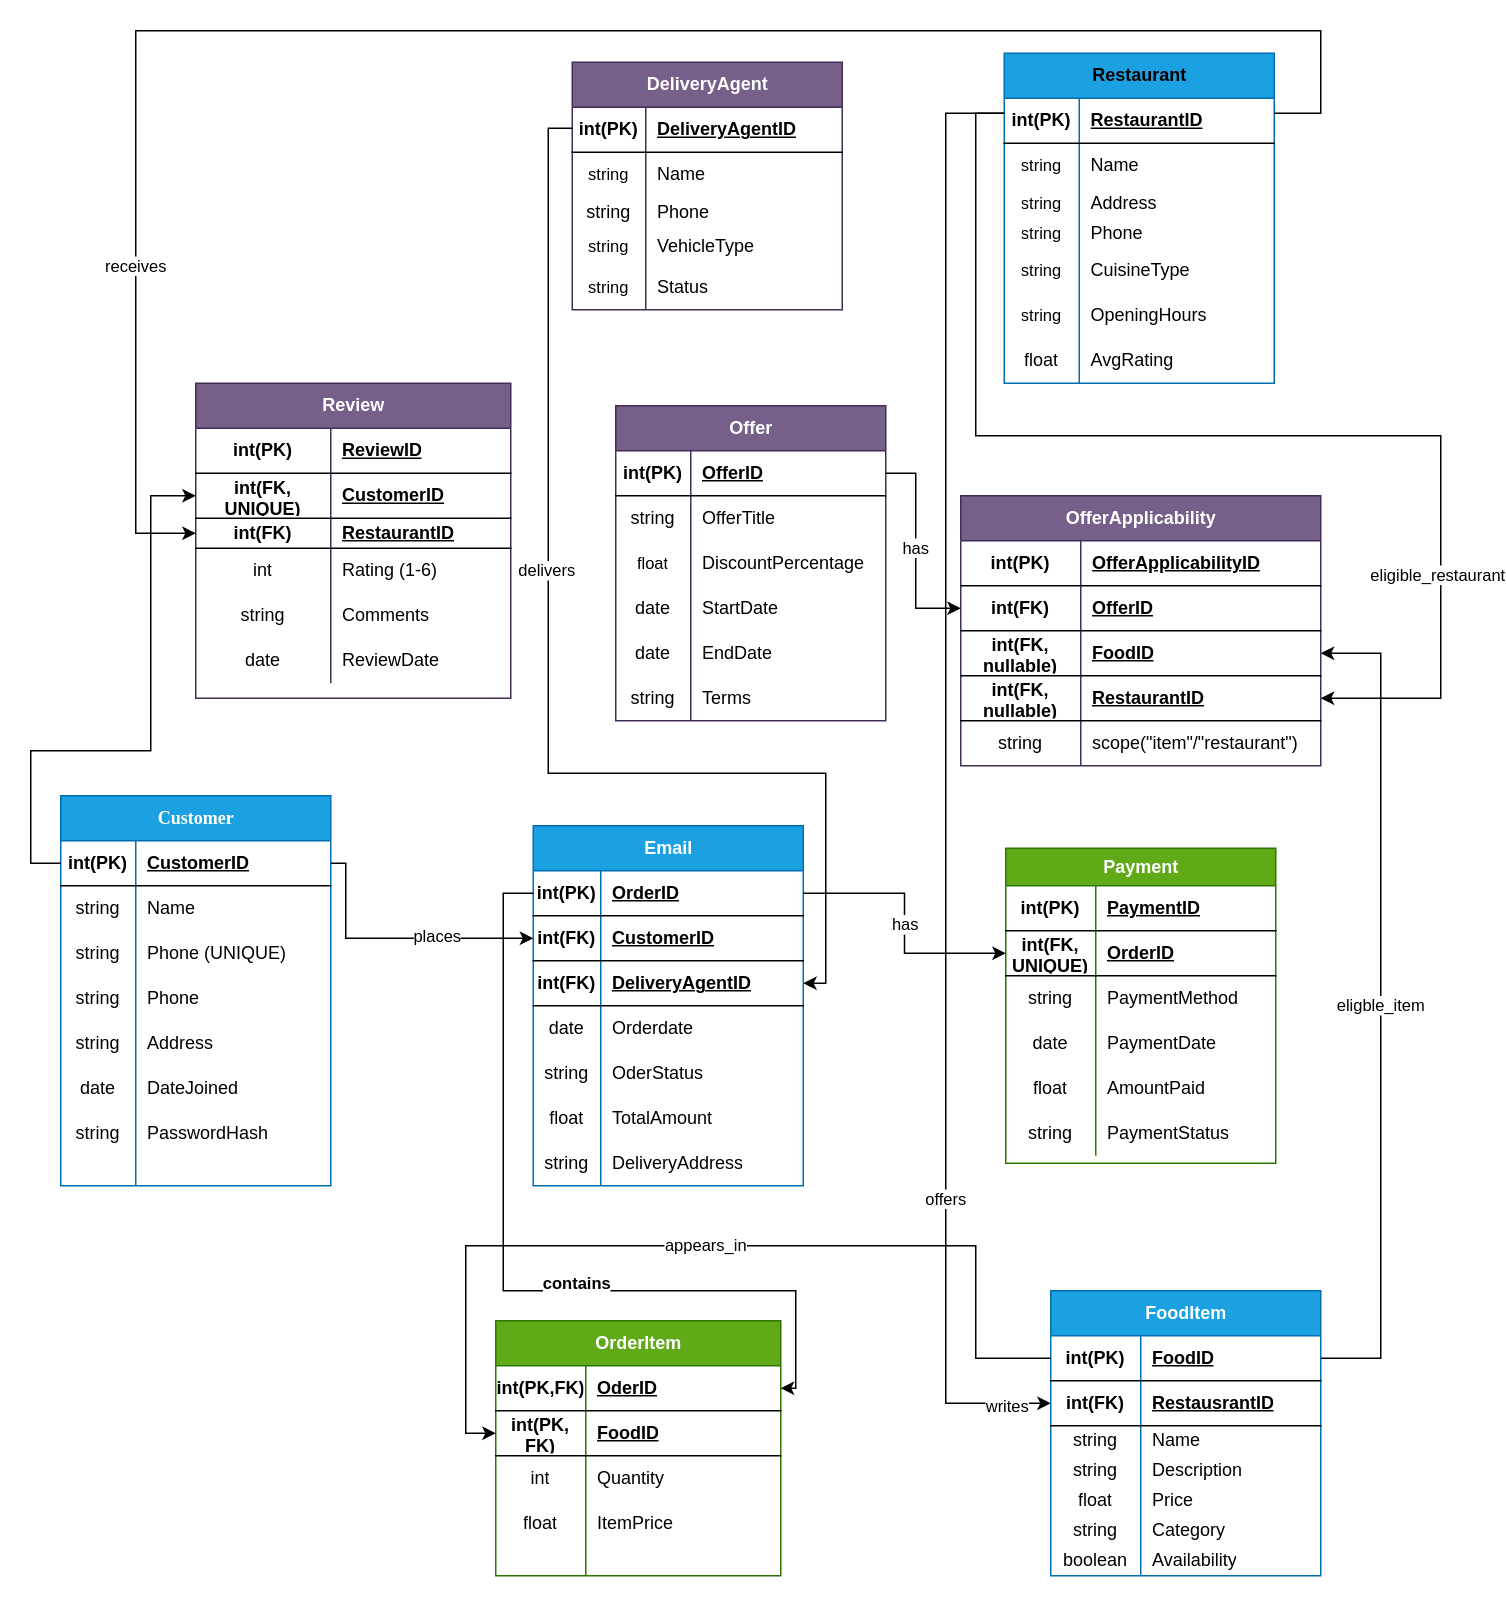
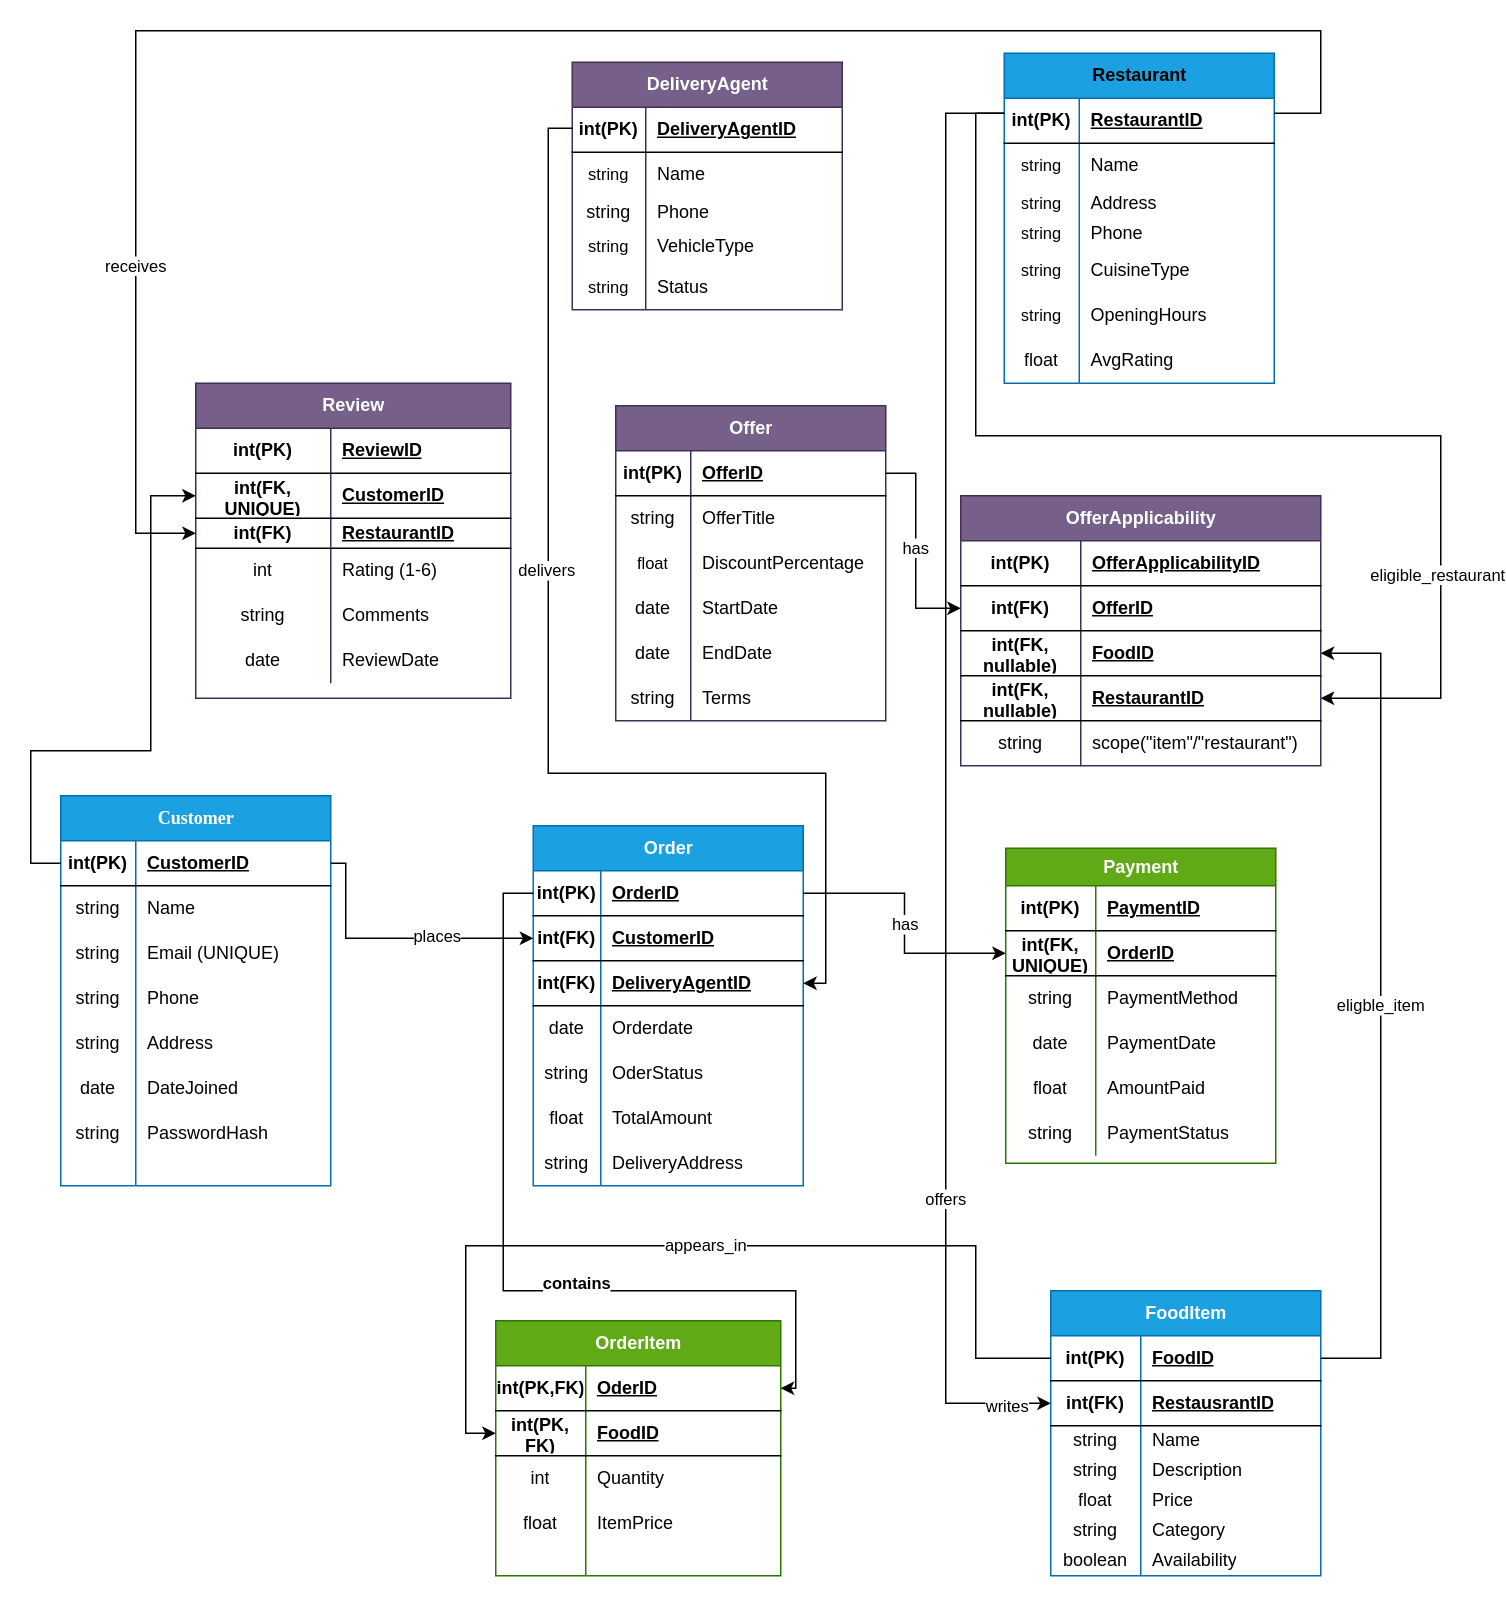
(669, 848) -> (669, 848)
(216, 953) -> (211, 953)
